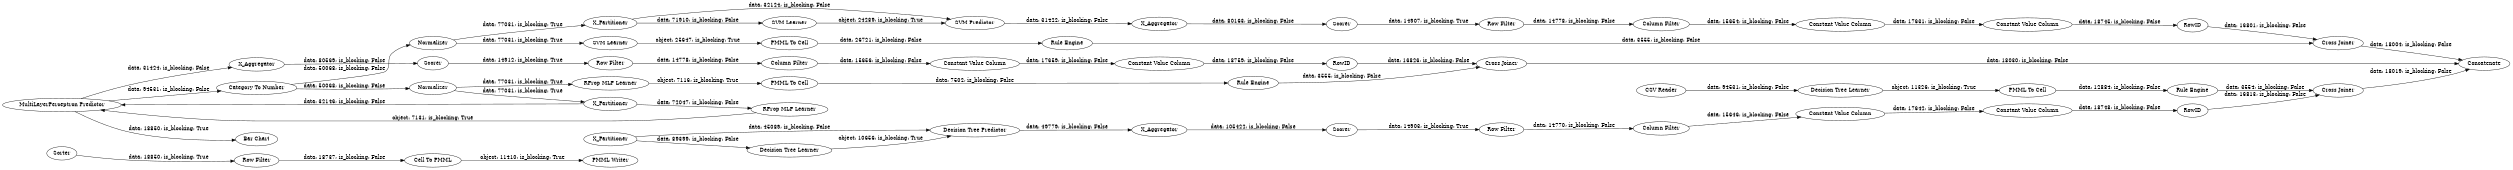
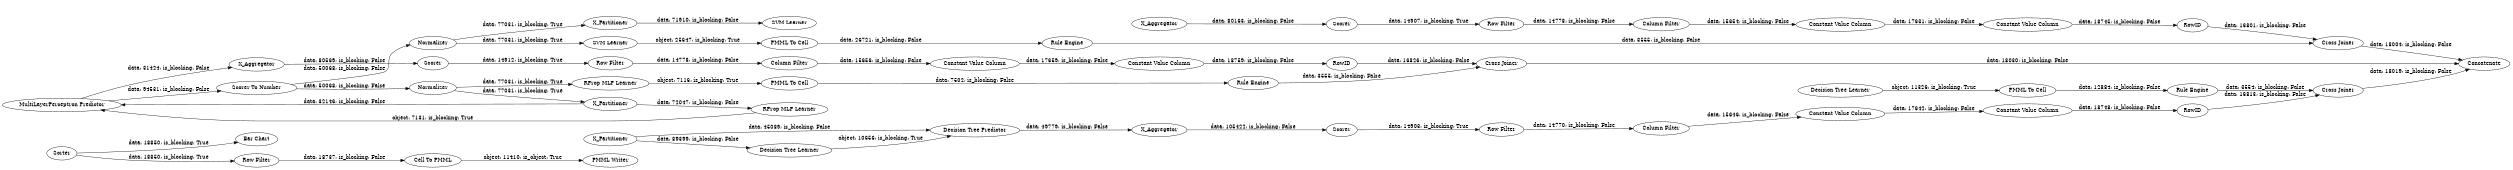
(975, 23) -> none
(257, 88) -> (257, 88)
(1661, 90) -> none
(151, 136) -> (156, 150)
(523, 158) -> (523, 158)
